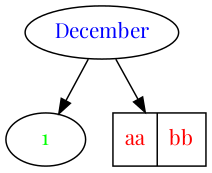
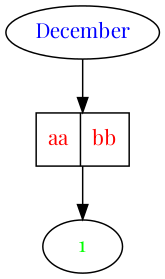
(77, 80) -> (83, 185)
